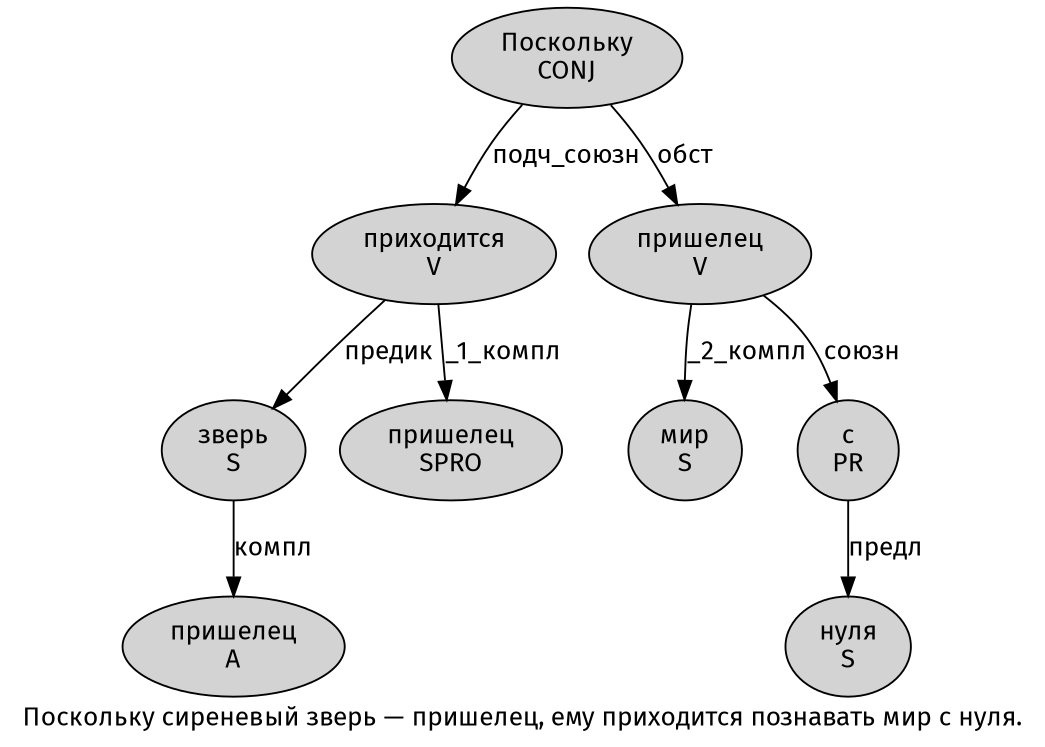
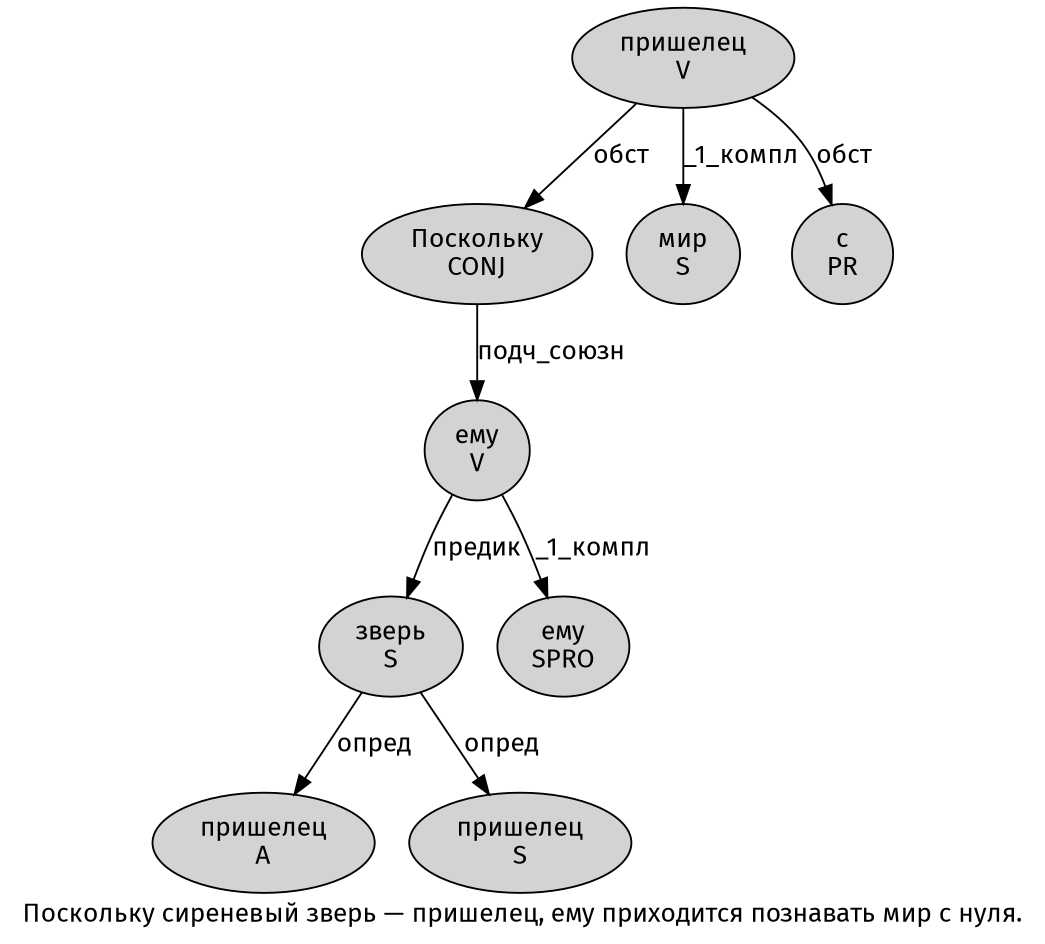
(642, 145) -> (587, 149)
(434, 254) -> (477, 450)
(747, 352) -> (741, 156)
(862, 352) -> (844, 156)
(451, 450) -> (563, 647)
(274, 548) -> (374, 745)
(848, 647) -> none
none -> (520, 843)
